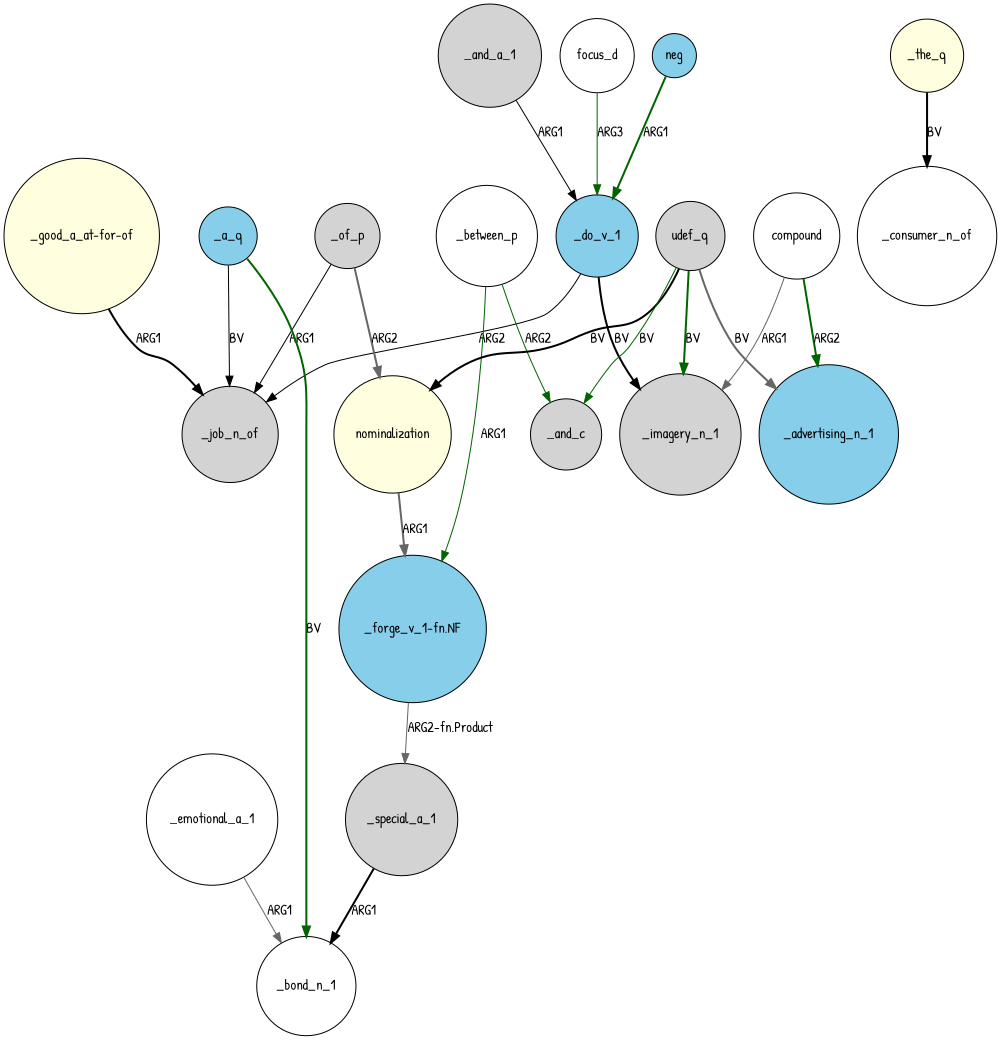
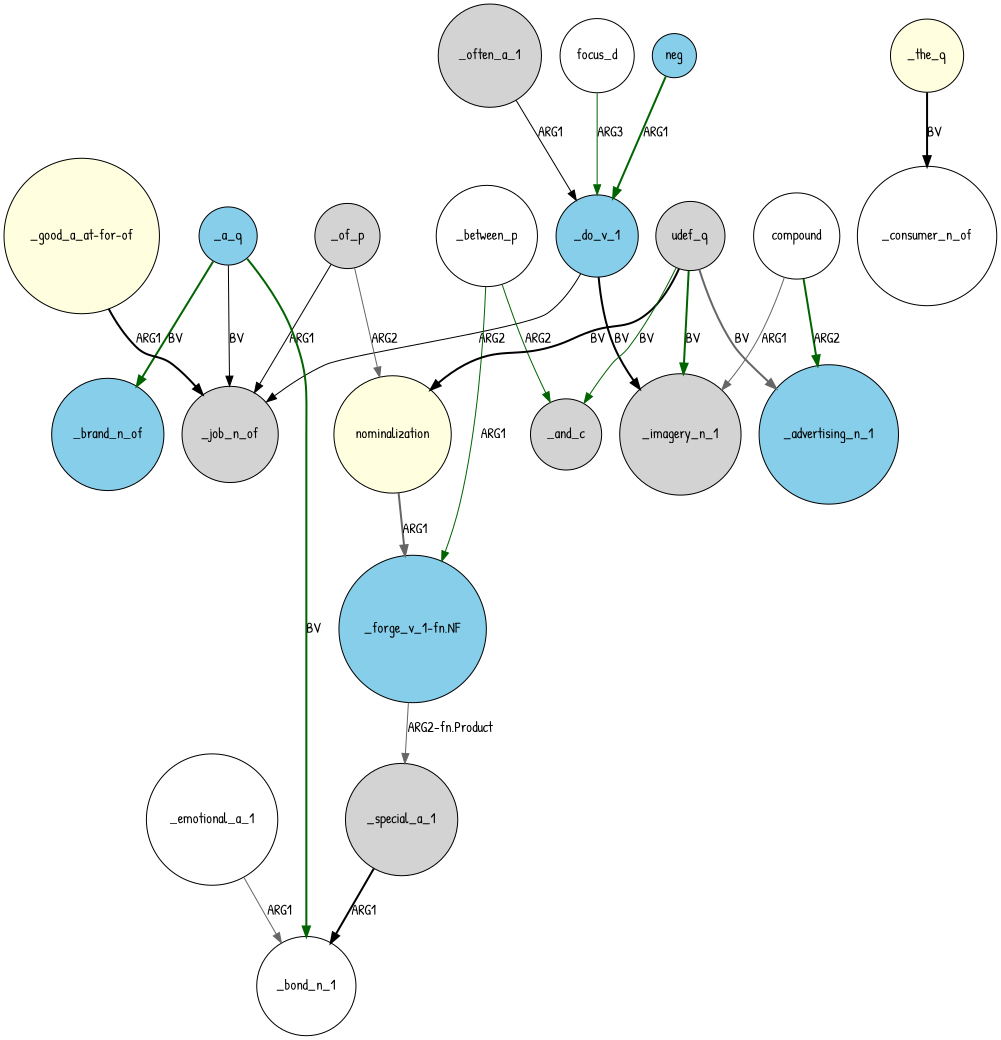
(490, 56) -> (490, 56)
(366, 317) -> (366, 317)
none -> (108, 434)
